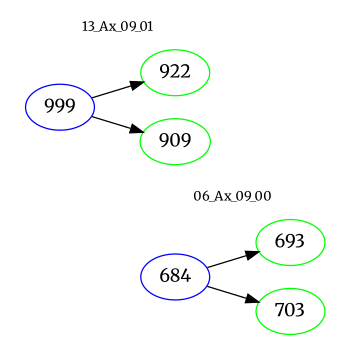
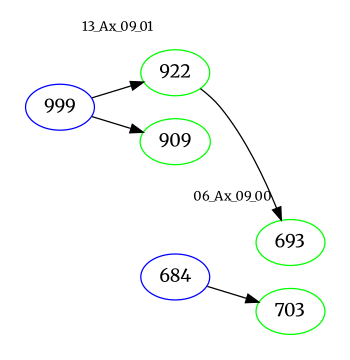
(227, 262) -> (245, 144)
